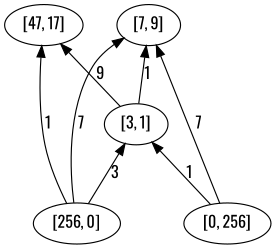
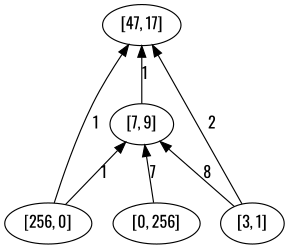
(100, 75) -> (212, 124)
(148, 75) -> (207, 174)
none -> (142, 80)
(81, 124) -> (104, 174)
(185, 178) -> none
(104, 179) -> none
